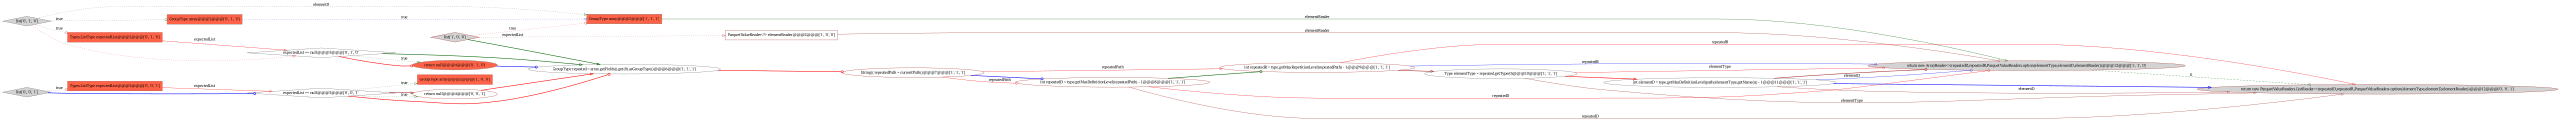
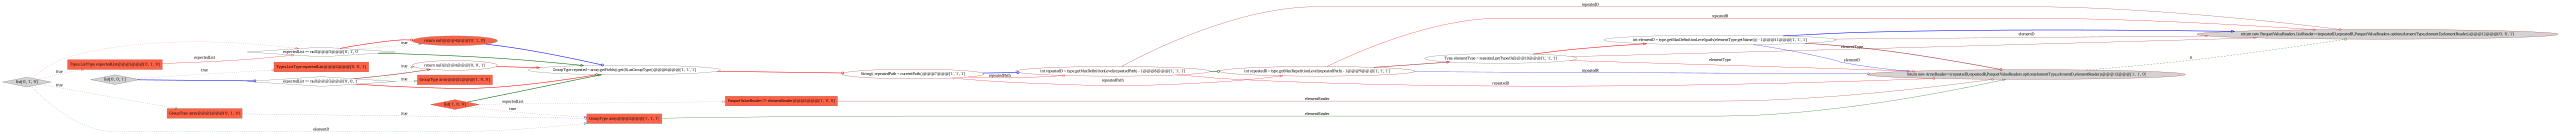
(528, 29) -> (526, 113)
(781, 35) -> (781, 101)
(455, 37) -> (455, 105)
(216, 89) -> none
